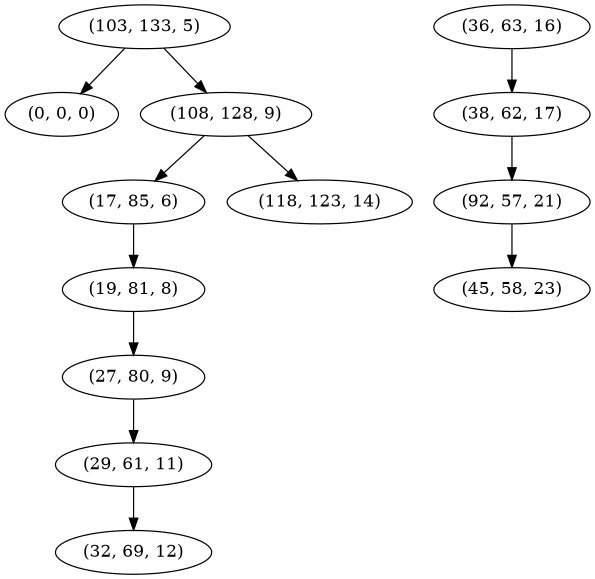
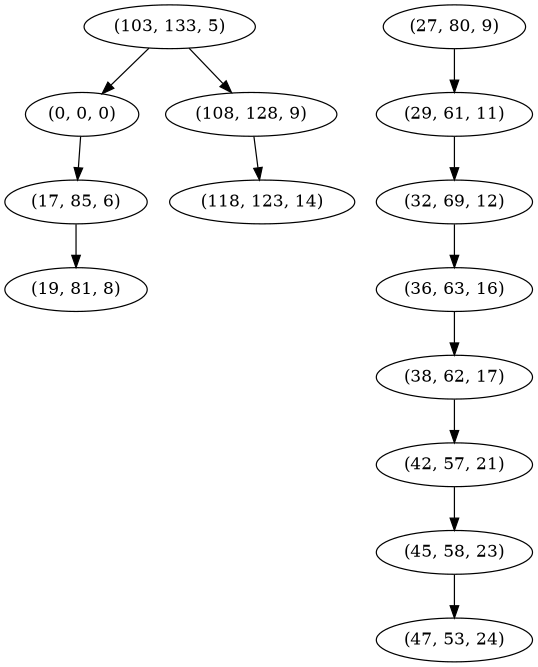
(184, 154) -> (80, 152)
(512, 202) -> (454, 465)
none -> (454, 240)
(134, 327) -> none
none -> (454, 640)
